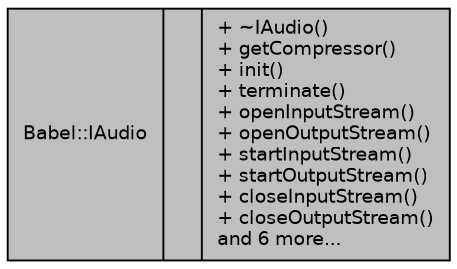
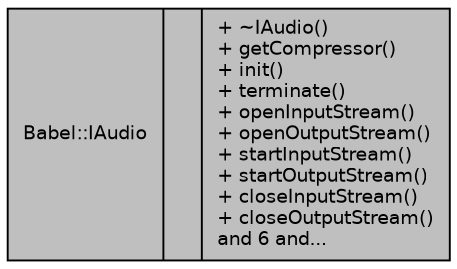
(280, 239) -> (273, 239)
